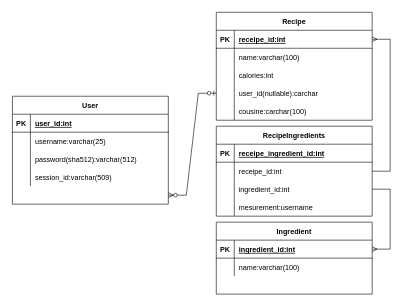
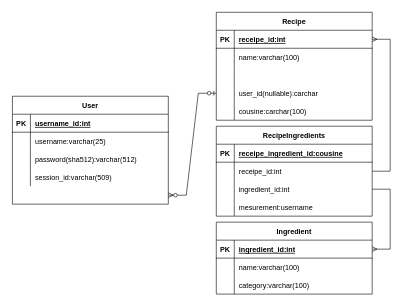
(303, 75) -> none
(54, 124) -> (62, 124)
(284, 154) -> (292, 154)
none -> (303, 285)
